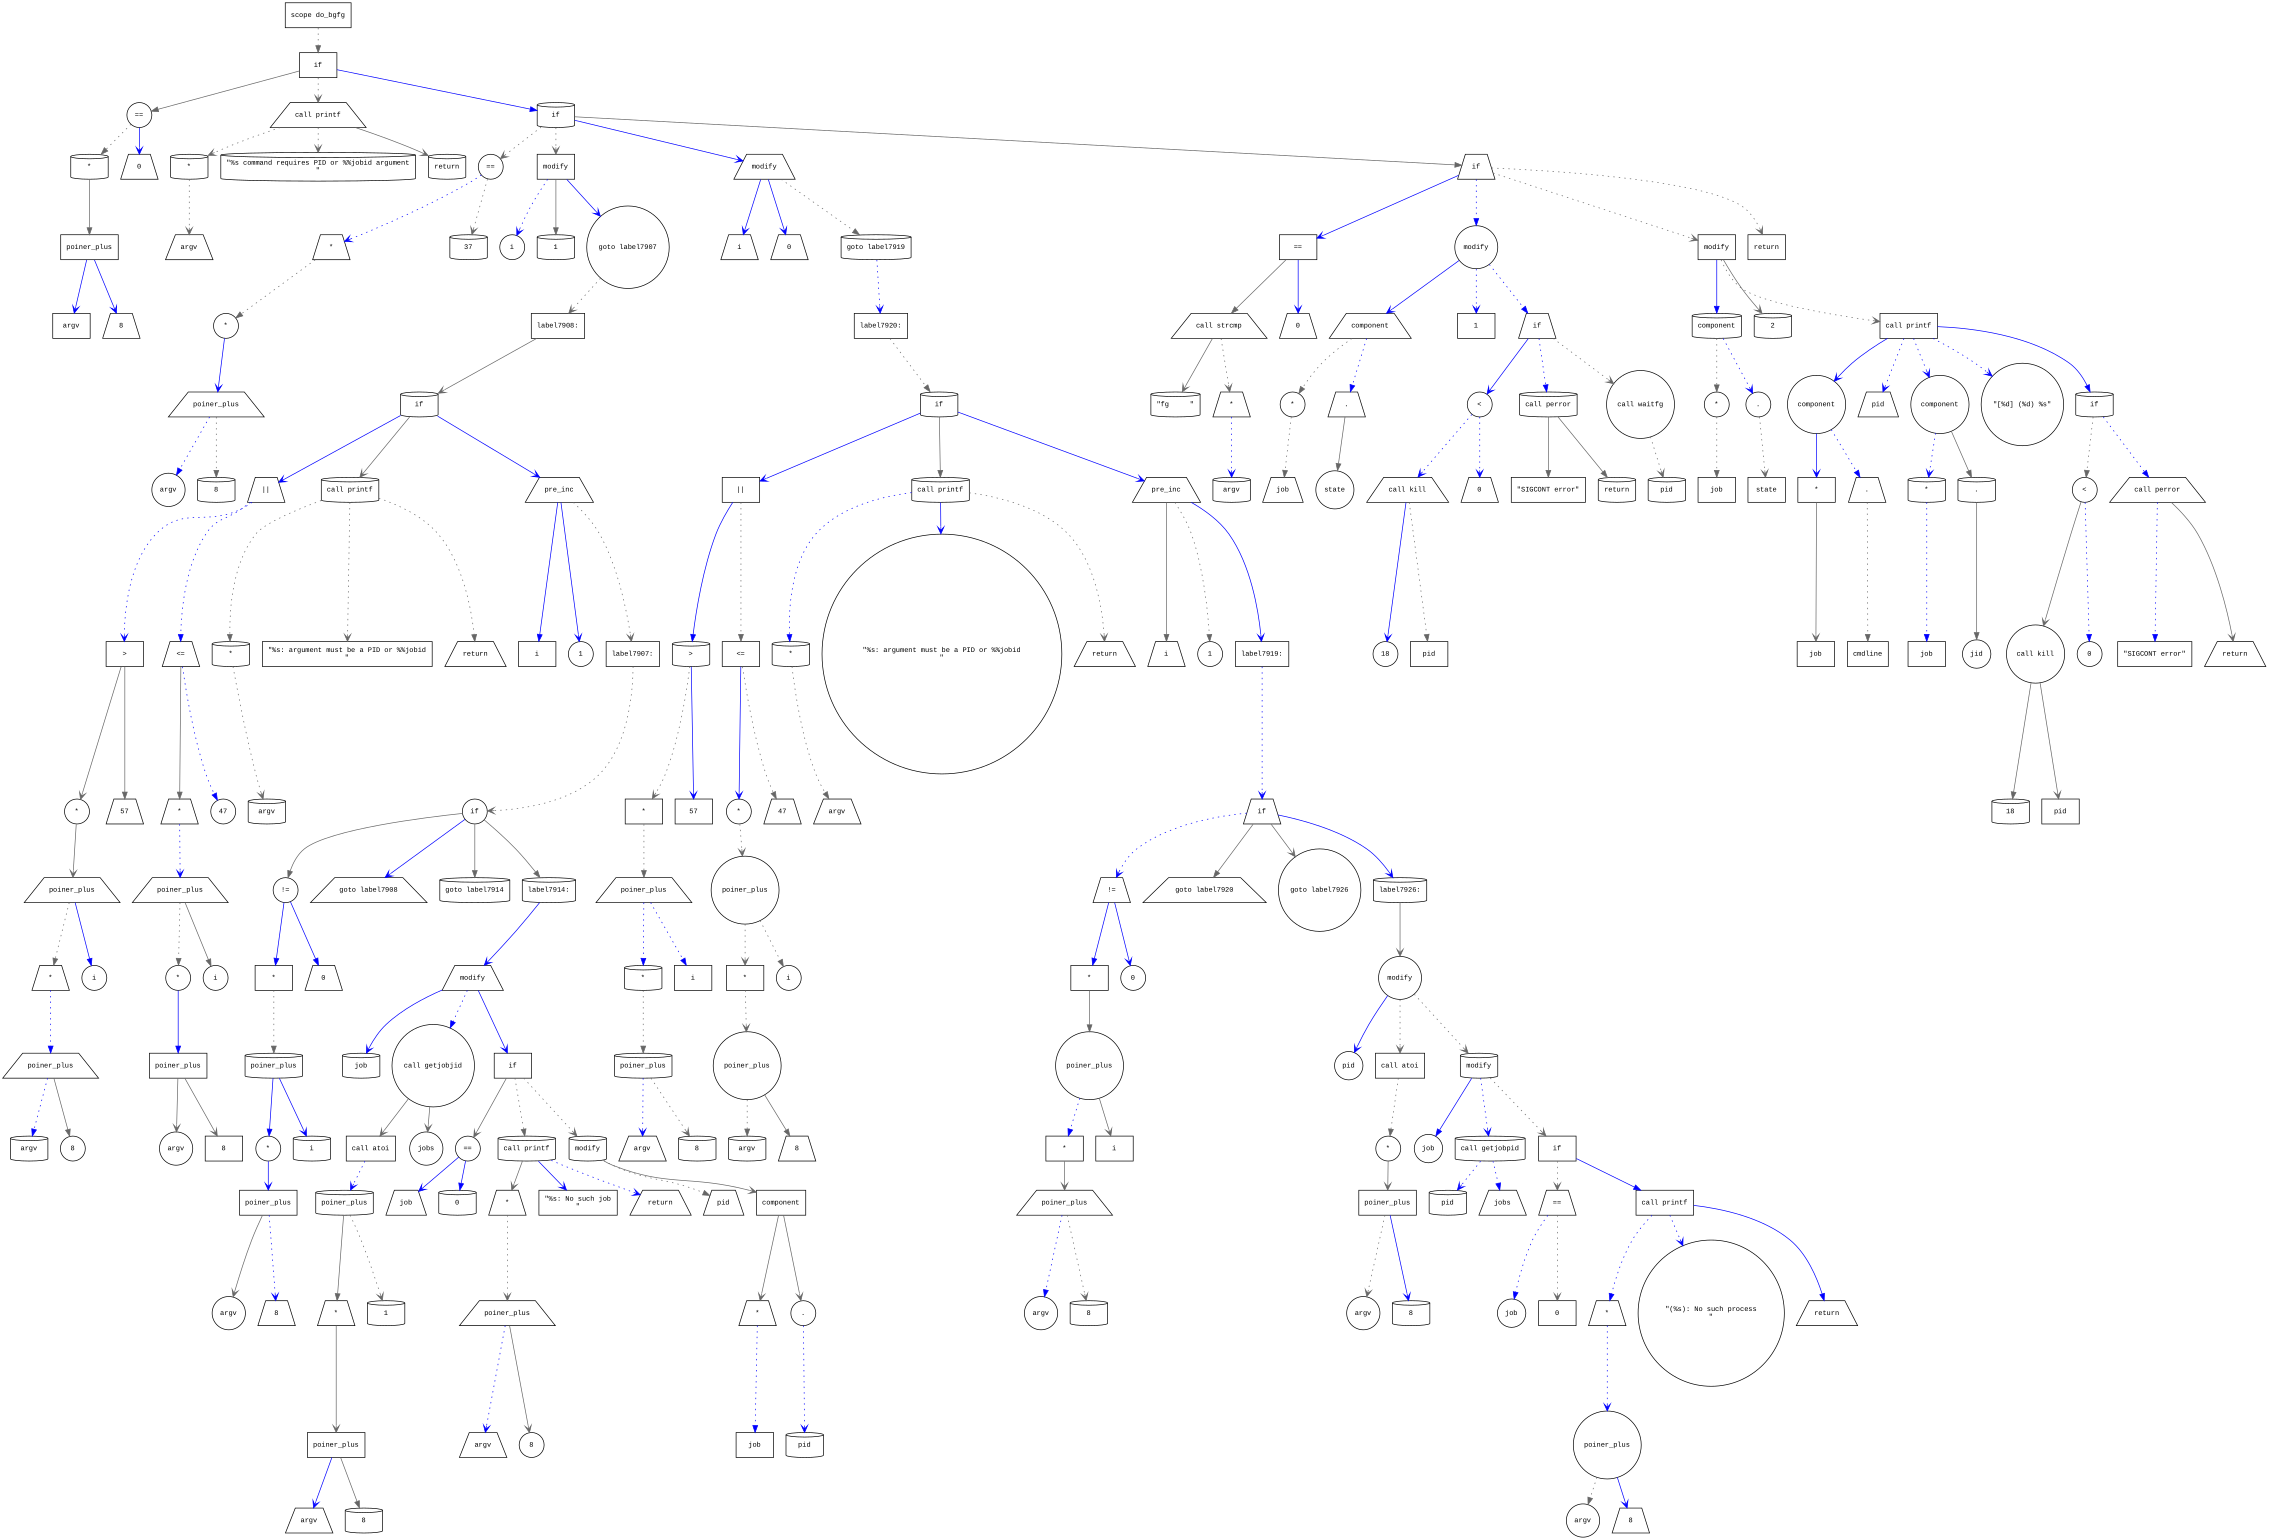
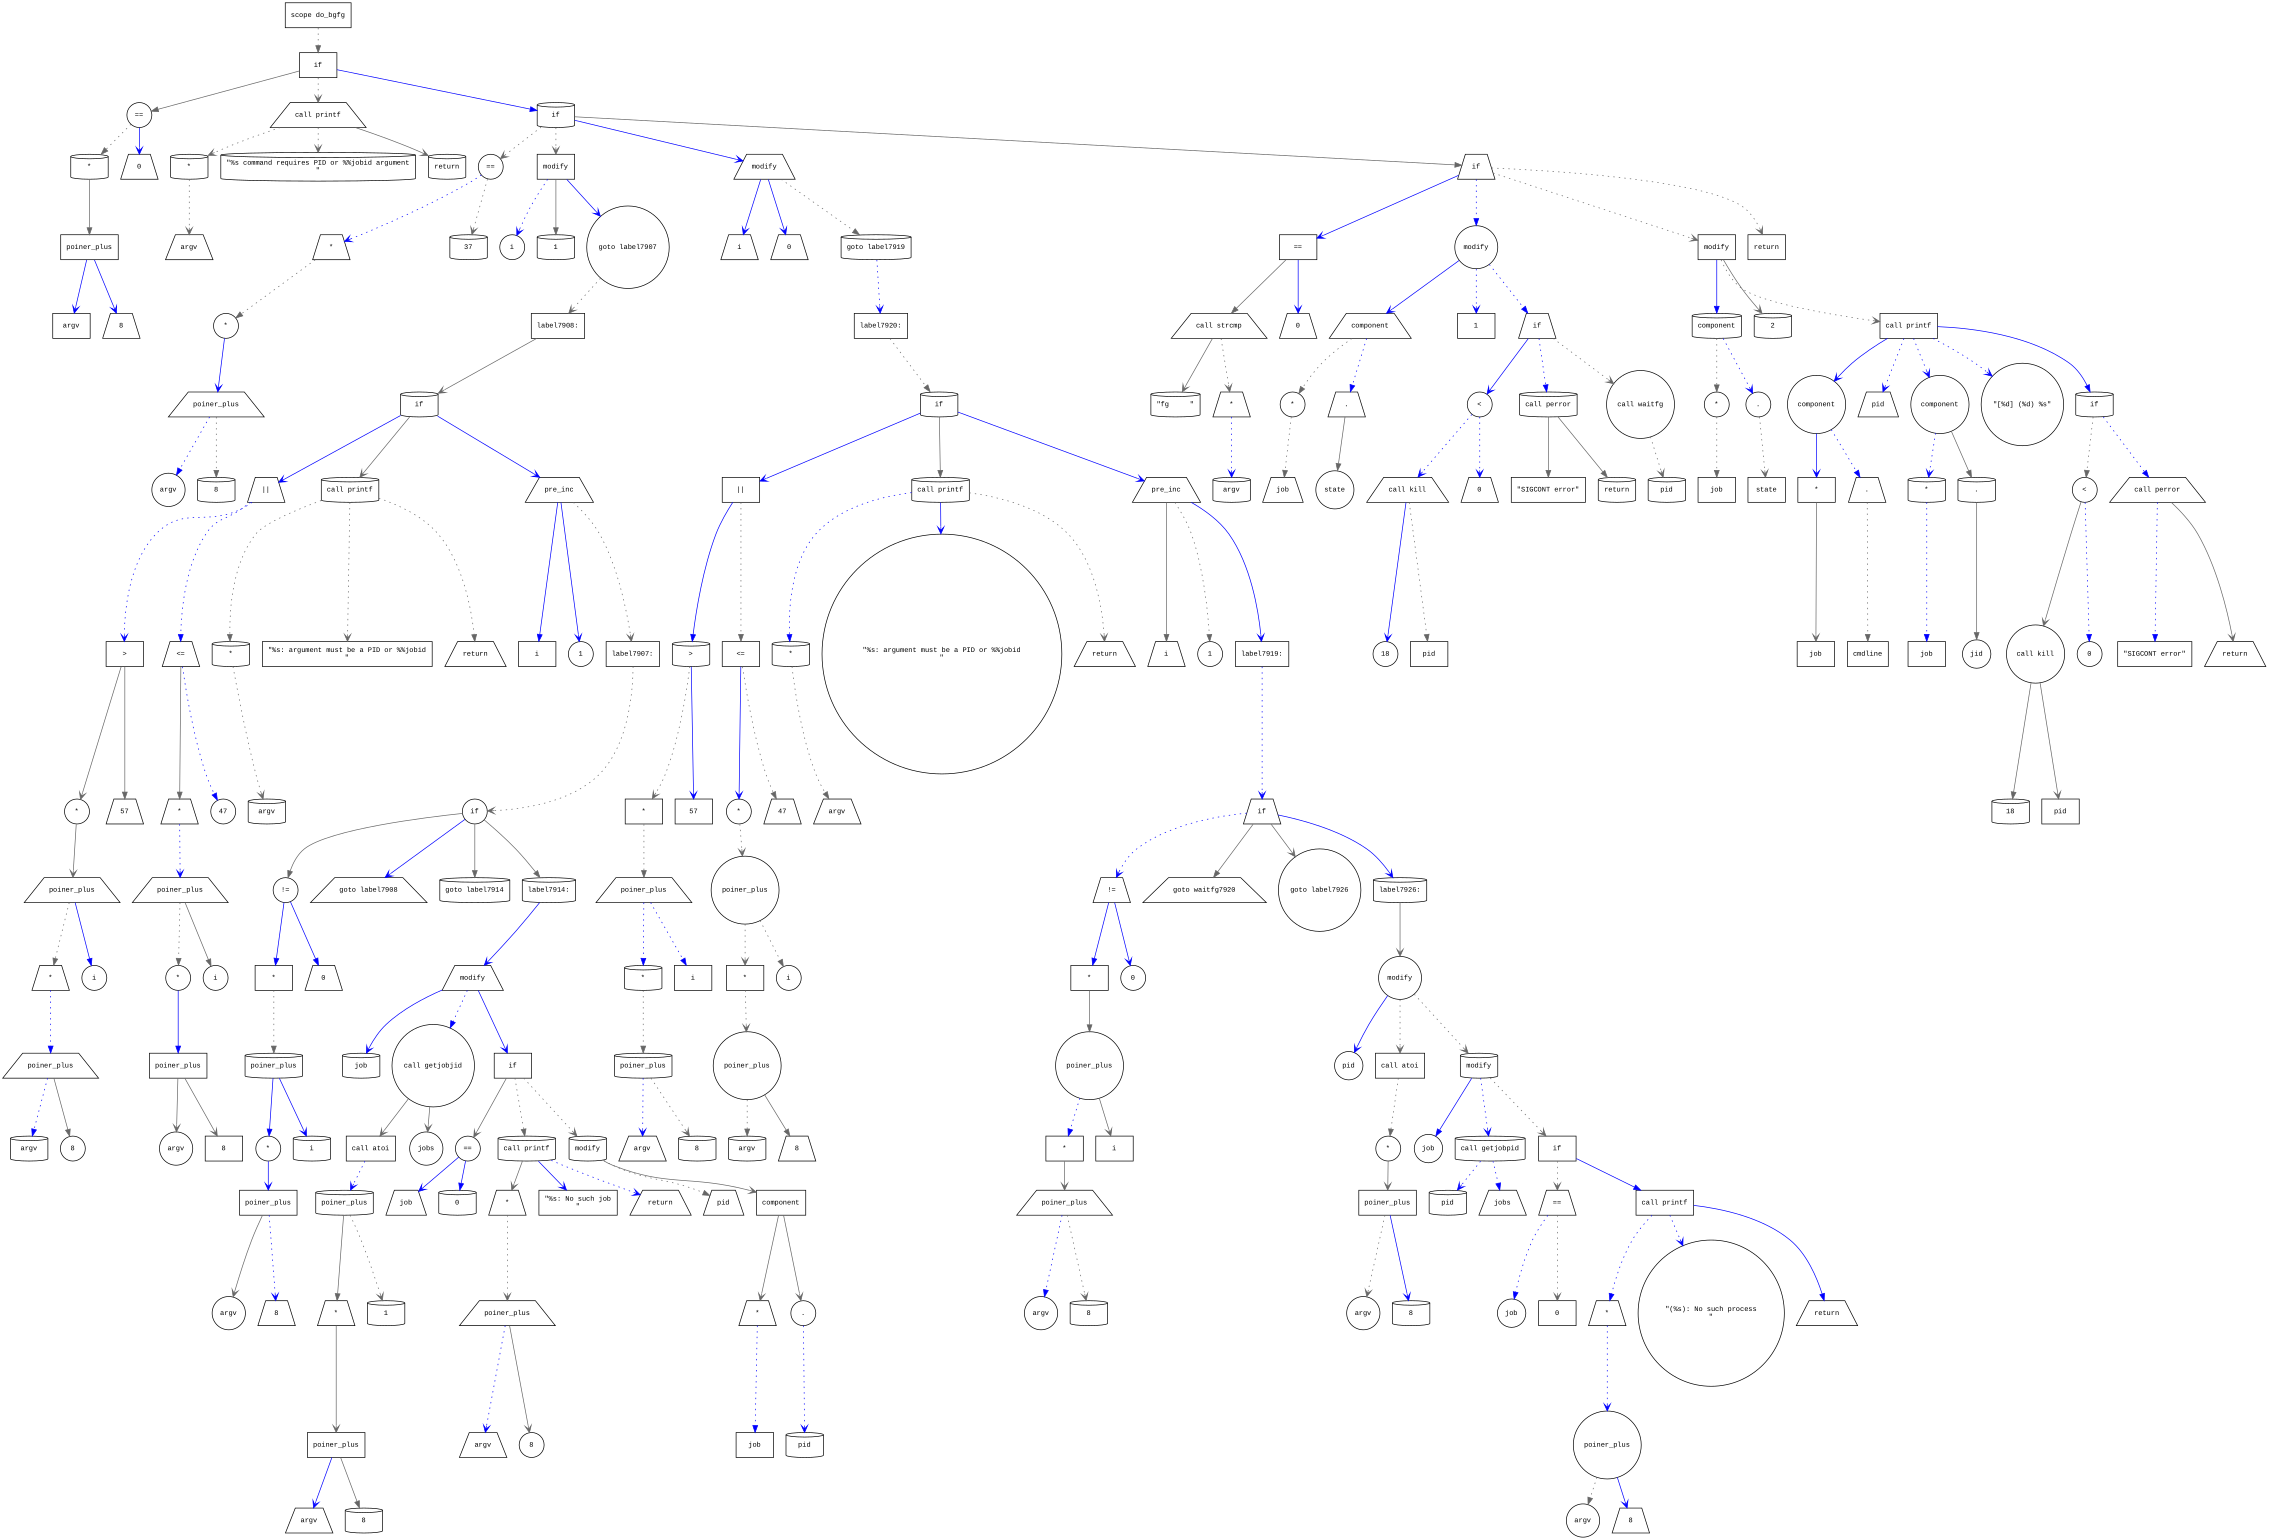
(1205, 890) -> (1205, 890)
